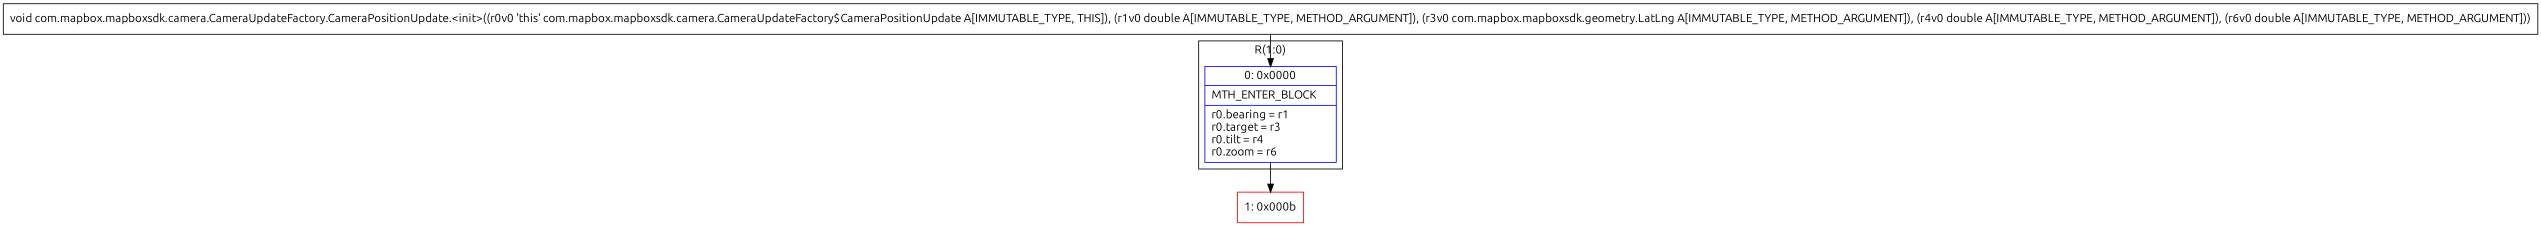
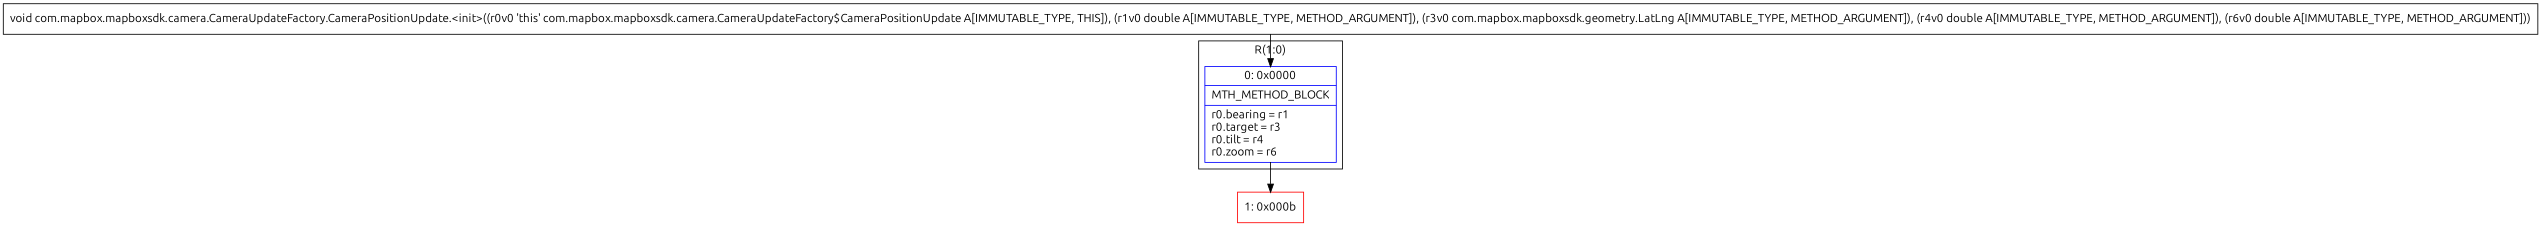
(1264, 95) -> (1271, 95)
